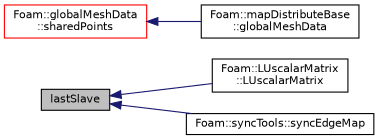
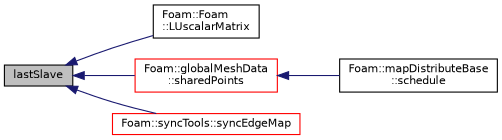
(280, 22) -> (419, 76)
none -> (110, 76)
(280, 76) -> (206, 22)
(280, 124) -> (206, 124)
